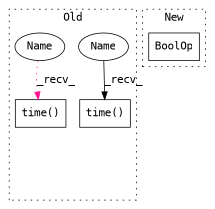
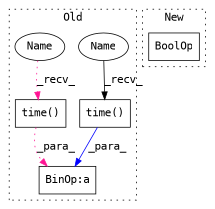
none -> (67, 180)
